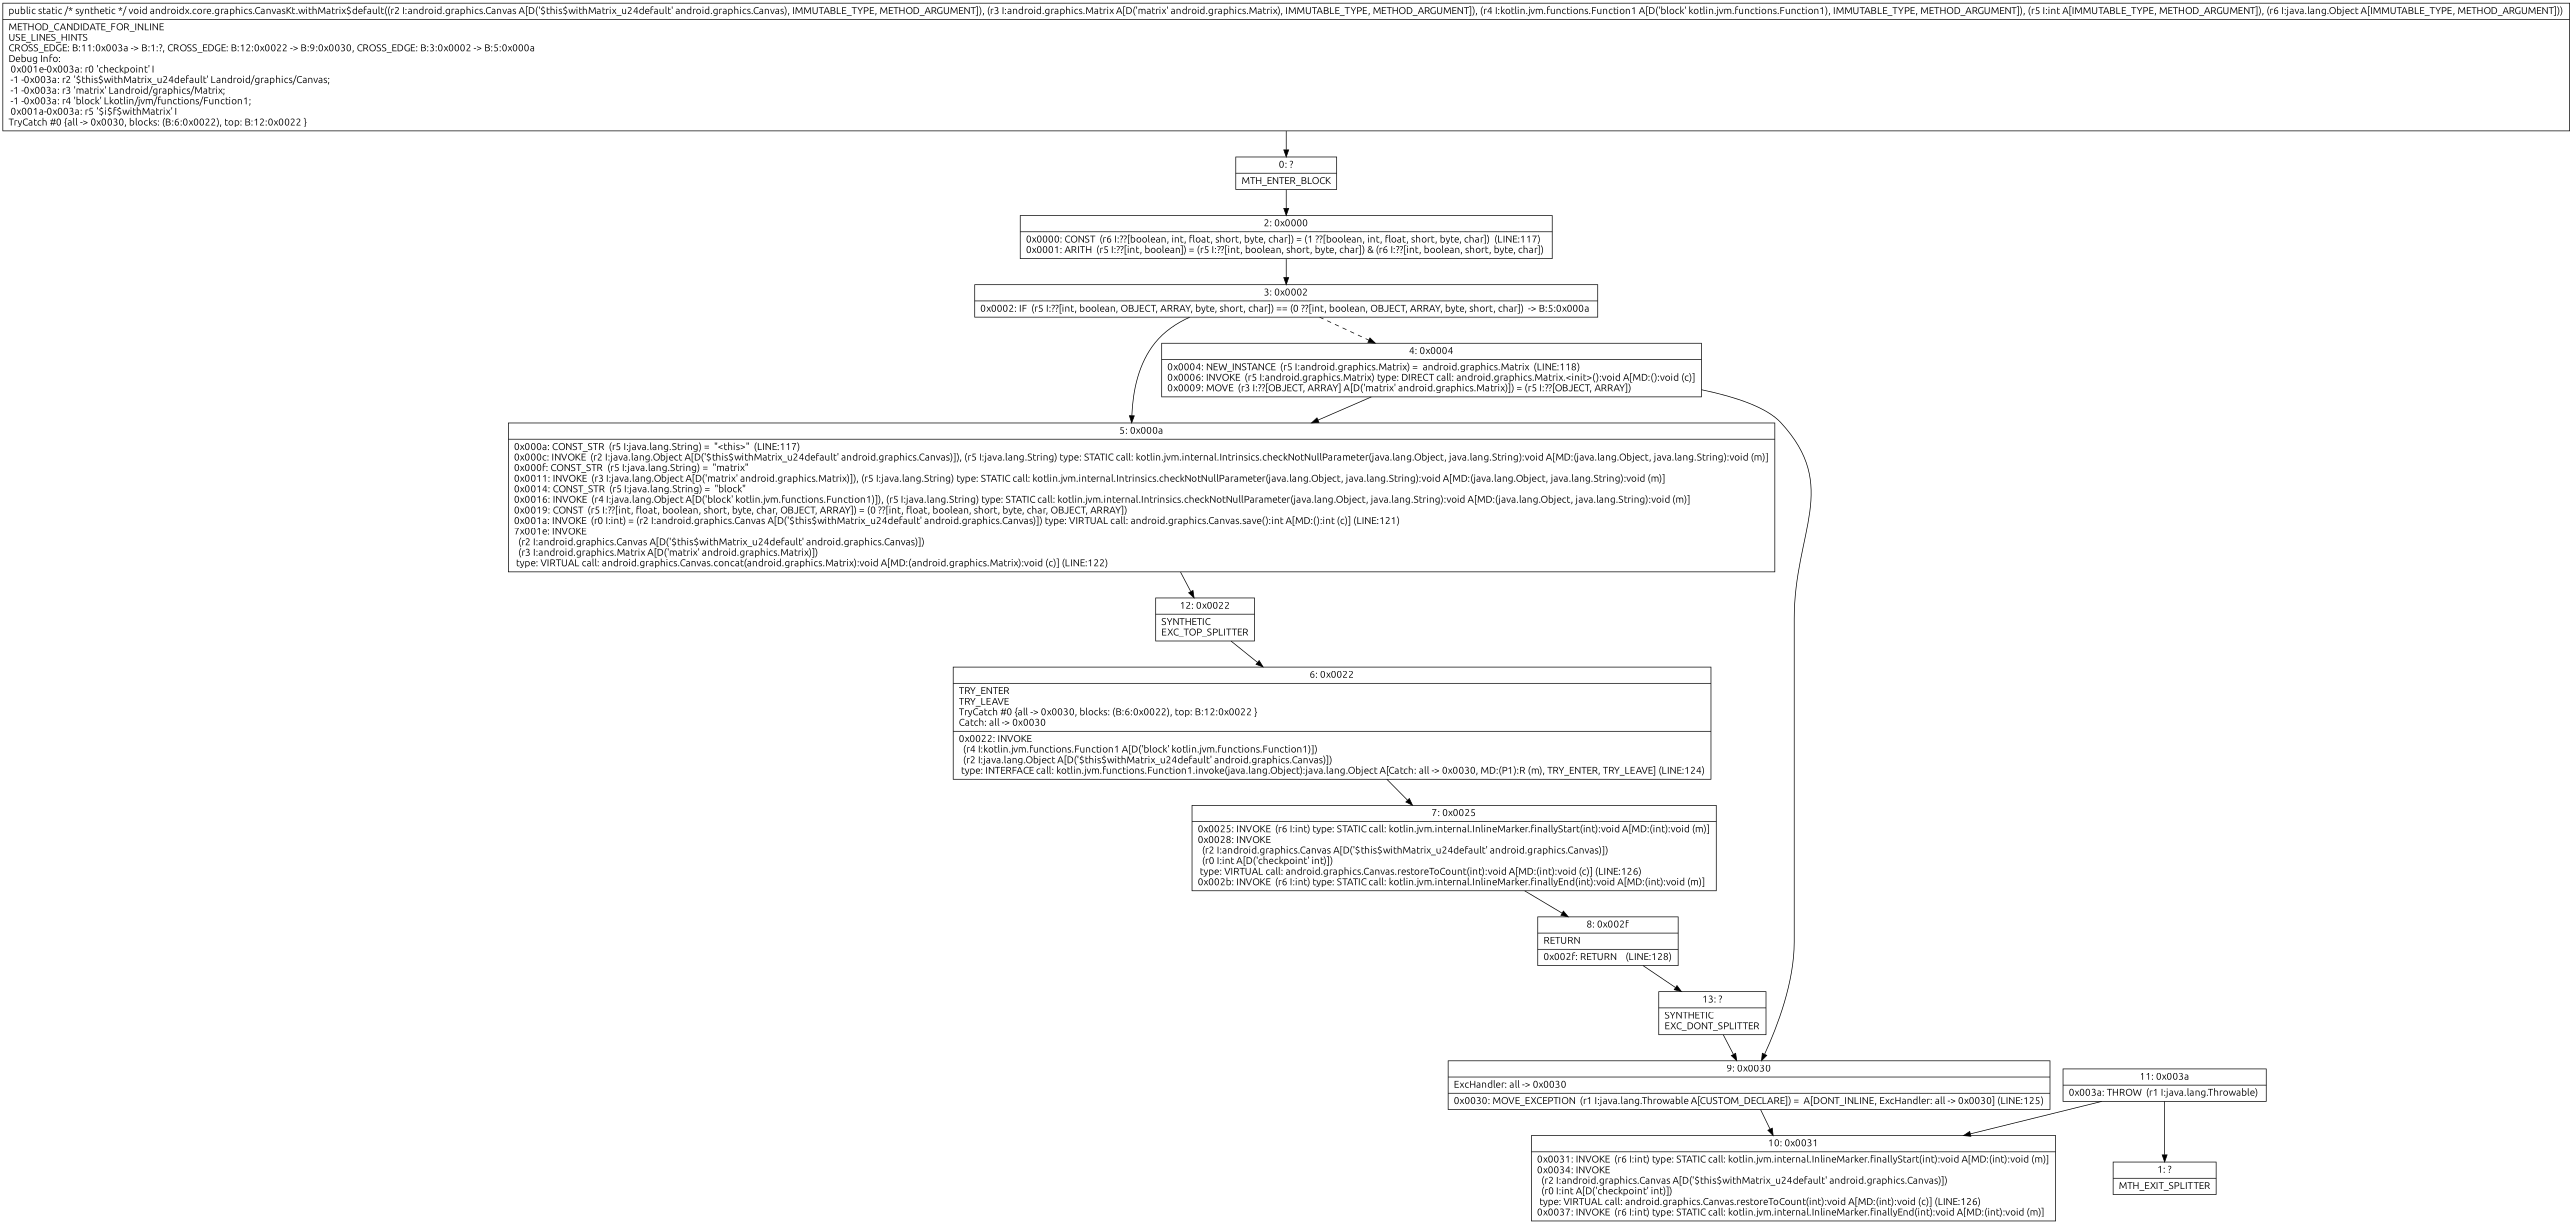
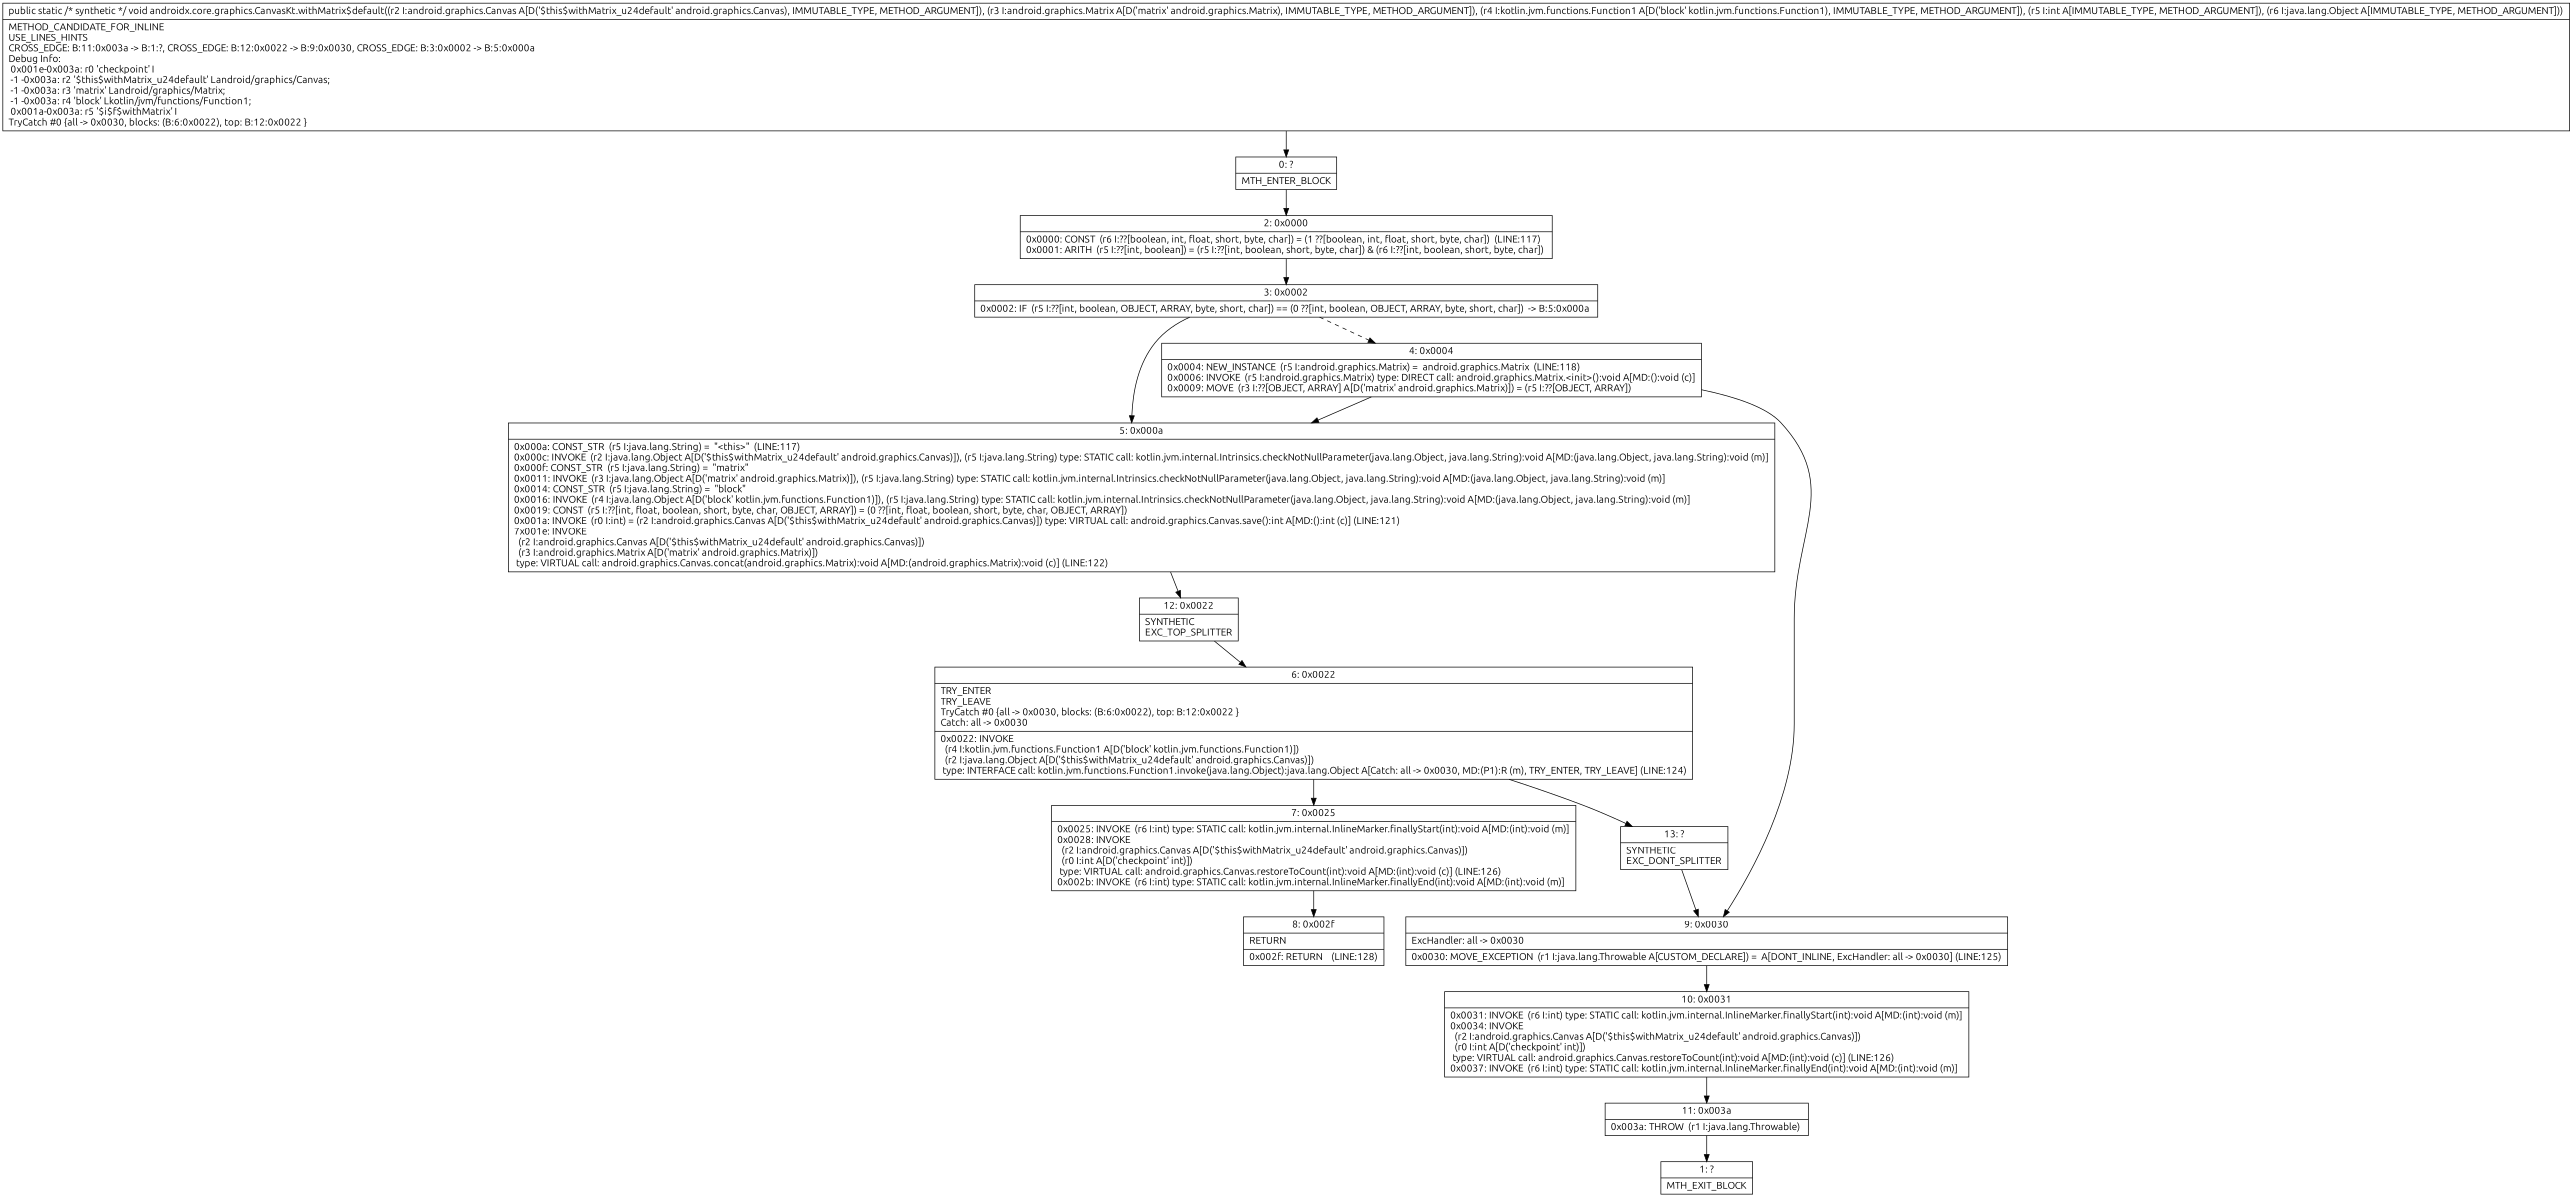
(1659, 977) -> (1568, 800)
(2036, 1118) -> (1707, 1086)
(2165, 1186) -> (1707, 1186)
